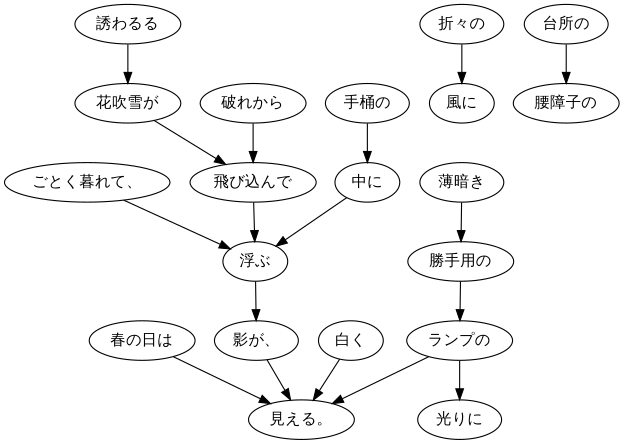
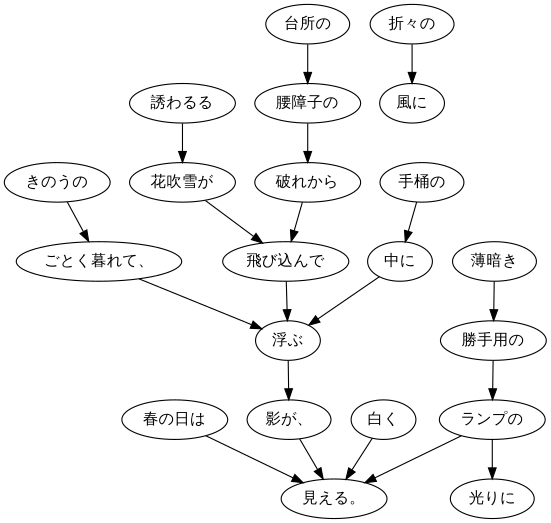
none -> (308, 137)
none -> (57, 182)
